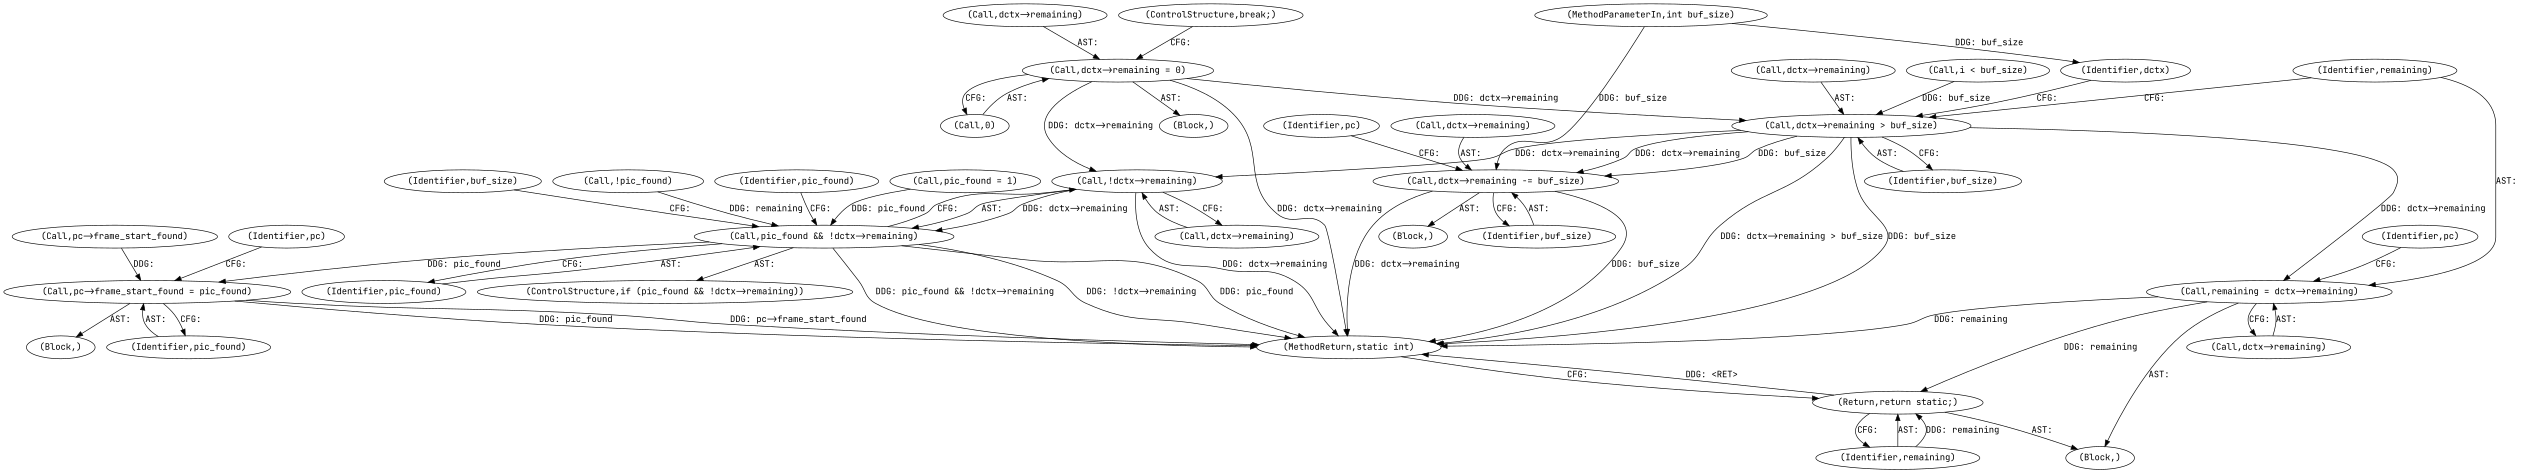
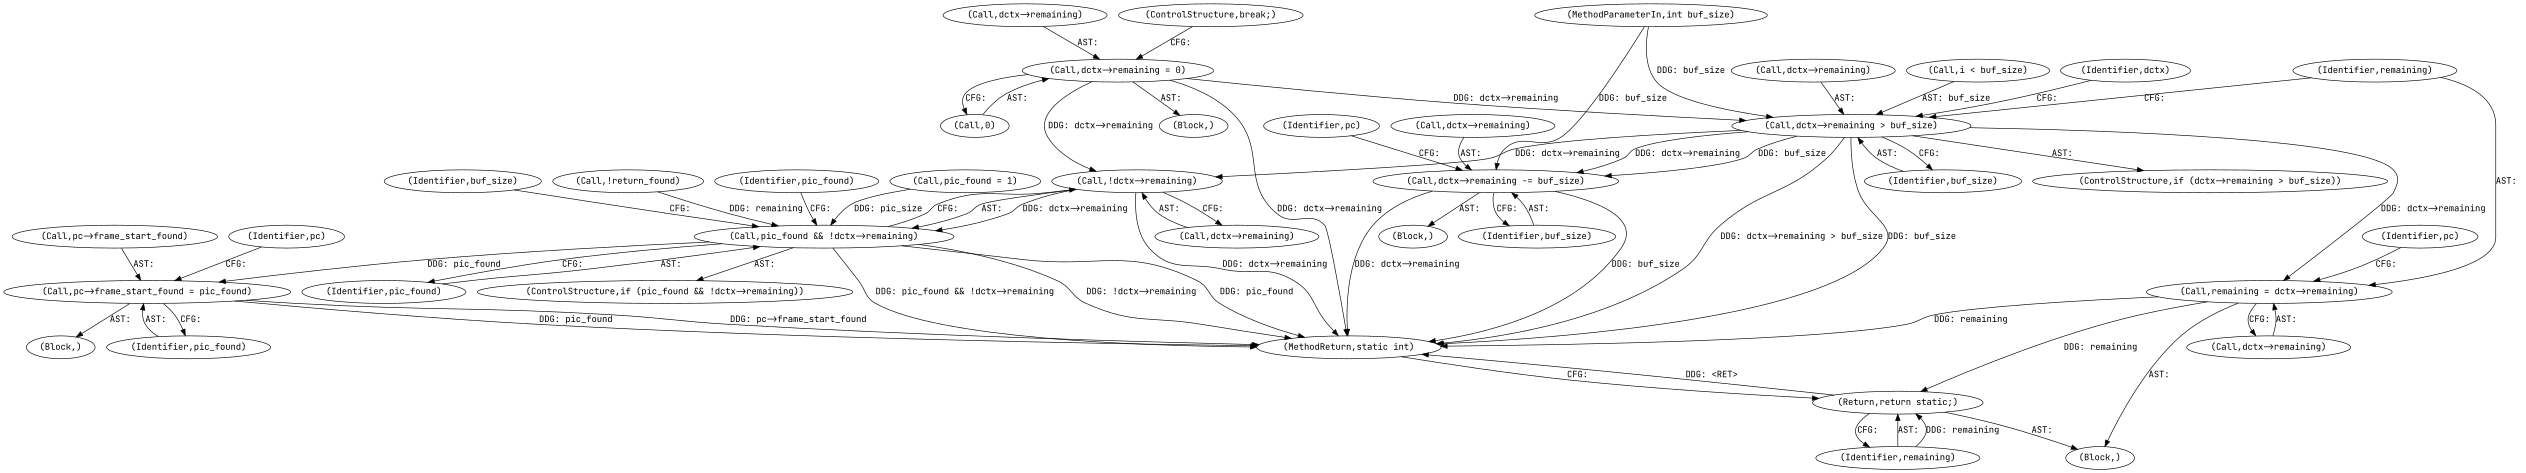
(1903, 41) -> (1682, 97)
(1956, 98) -> (1956, 98)
(628, 181) -> (628, 181)
none -> (2210, 181)
(888, 209) -> (888, 209)
(147, 264) -> (147, 264)
